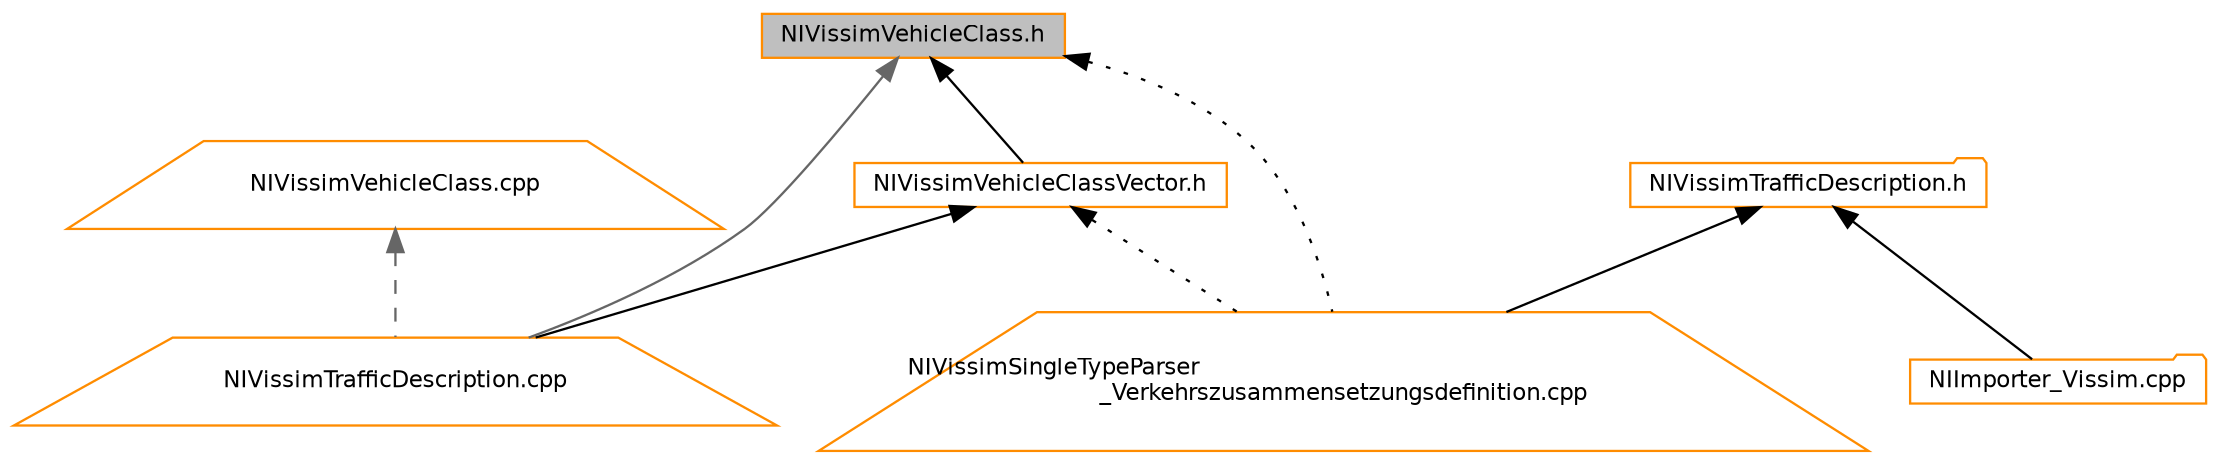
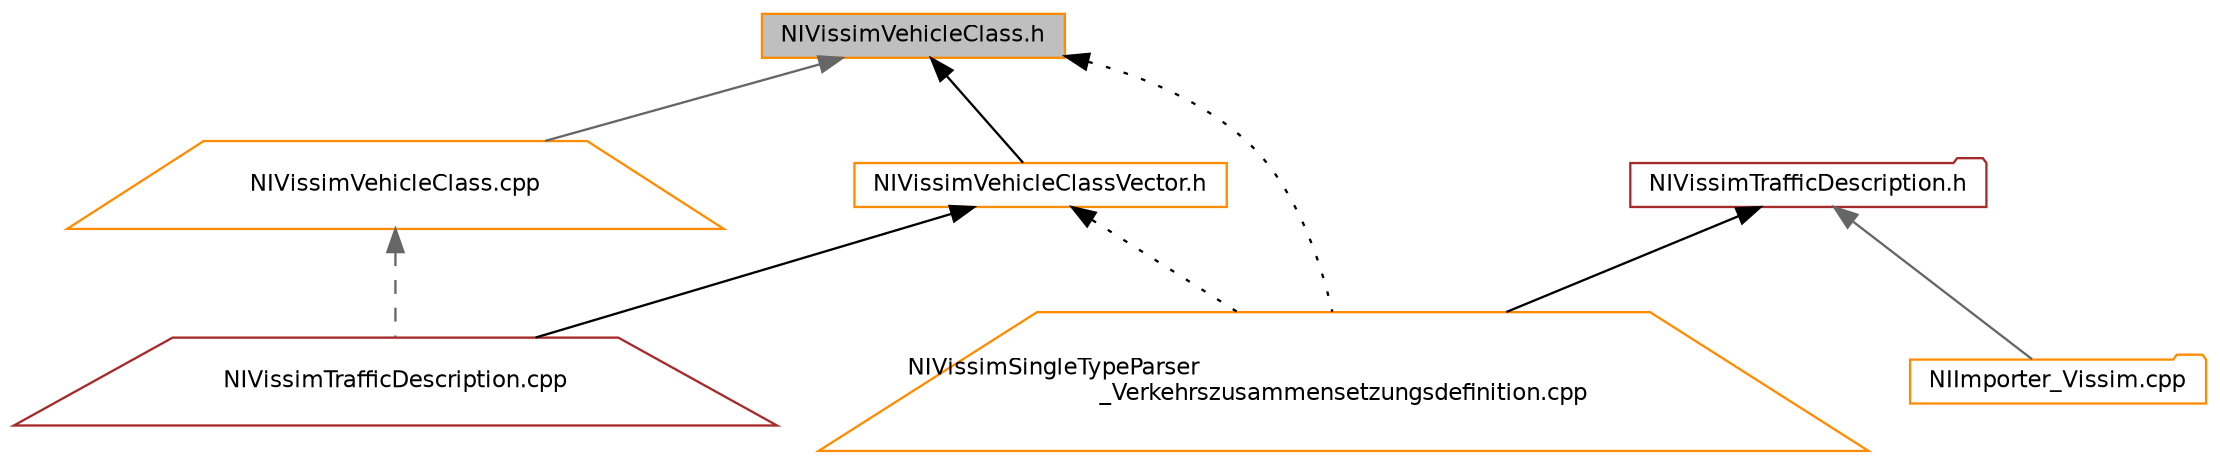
(1808, 185) -> (1808, 185)
(730, 239) -> (683, 103)
(1943, 290) -> (1943, 290)
(395, 382) -> (395, 382)
